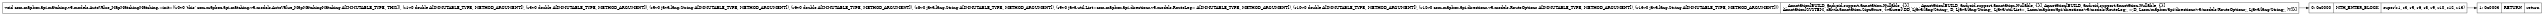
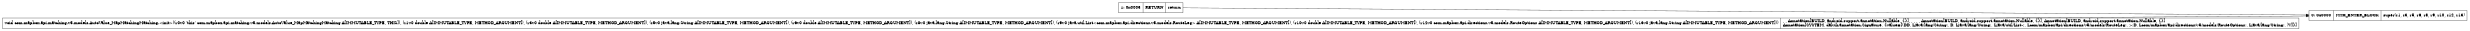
(2471, 8) -> (1745, 11)
